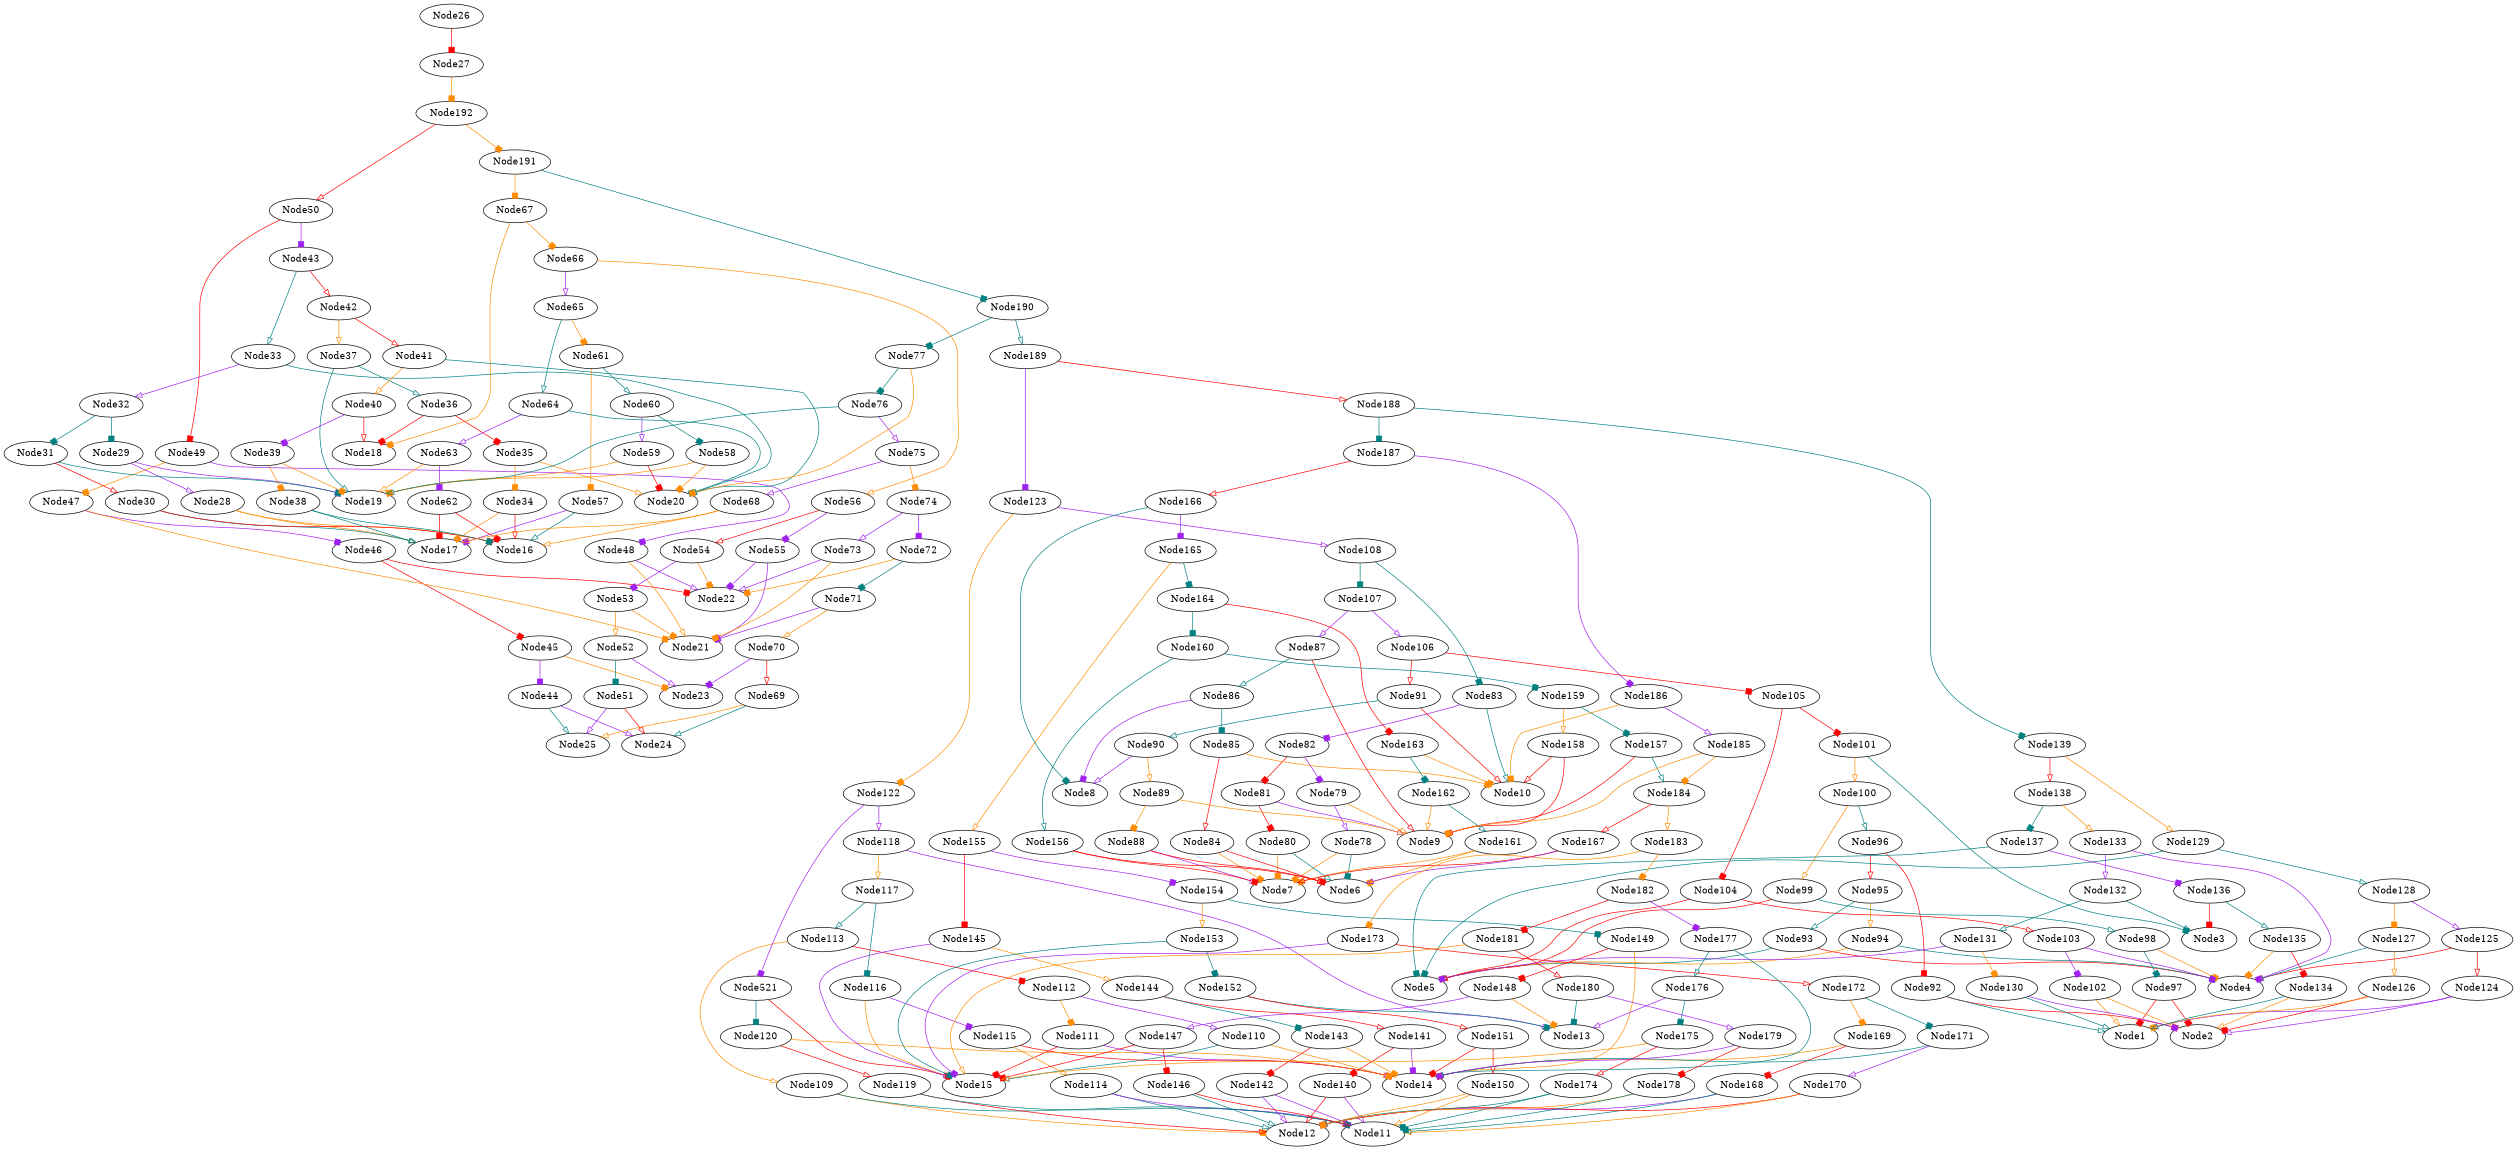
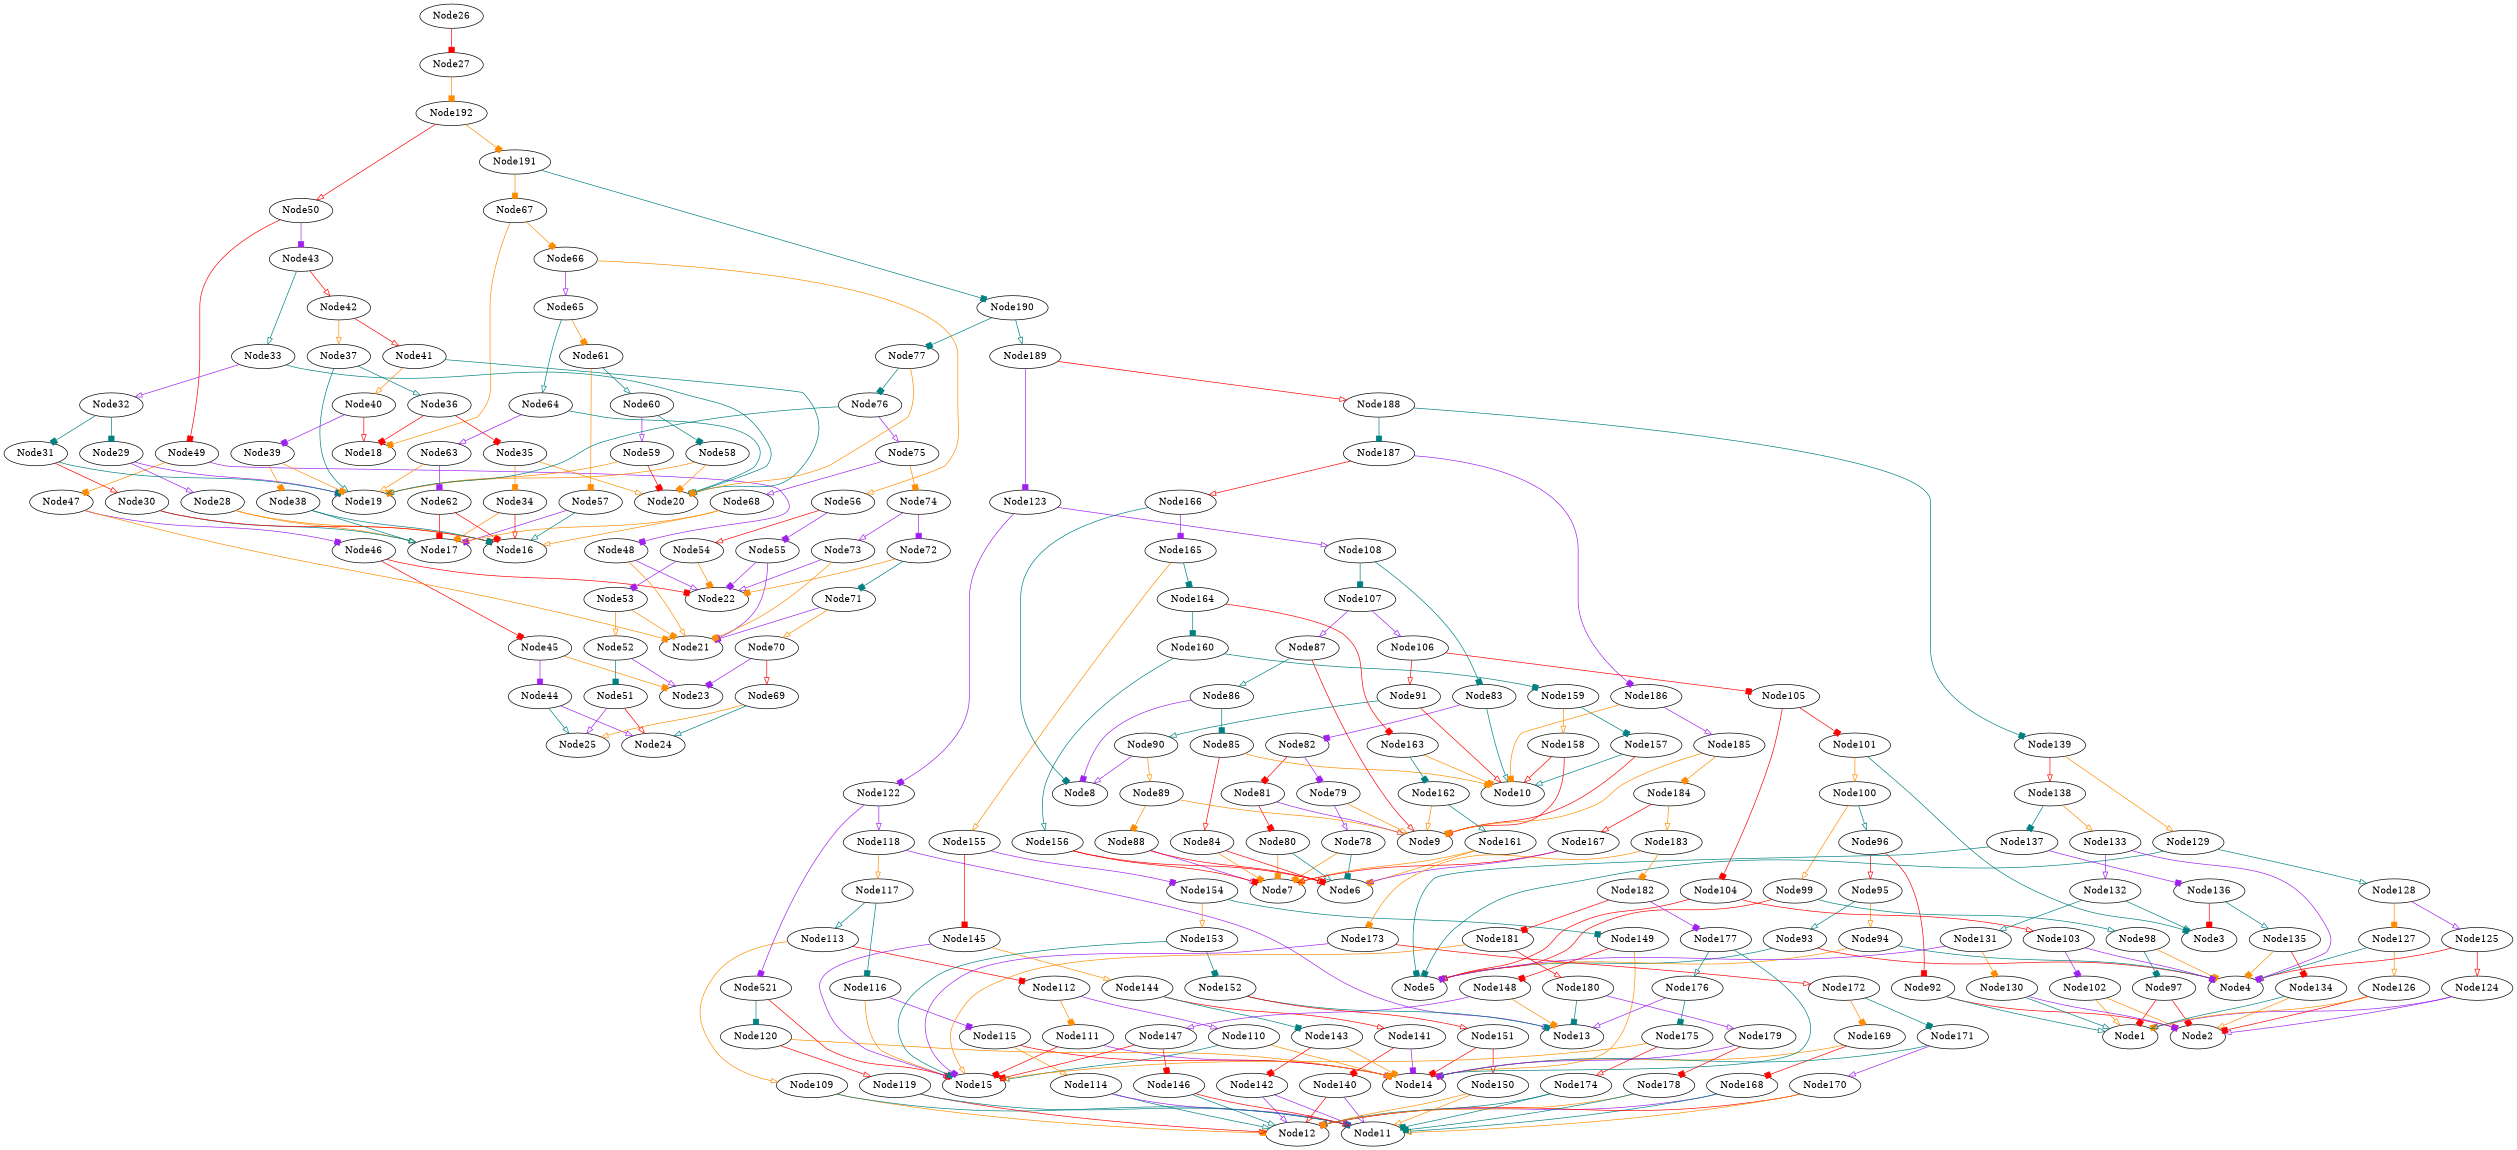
(969, 654) -> (969, 654)
(1655, 765) -> (1582, 769)
